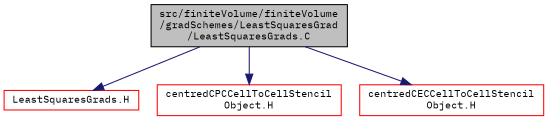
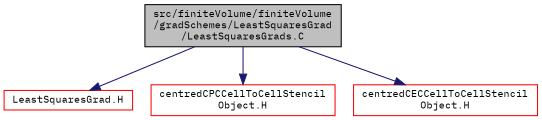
(71, 100) -> (68, 100)
